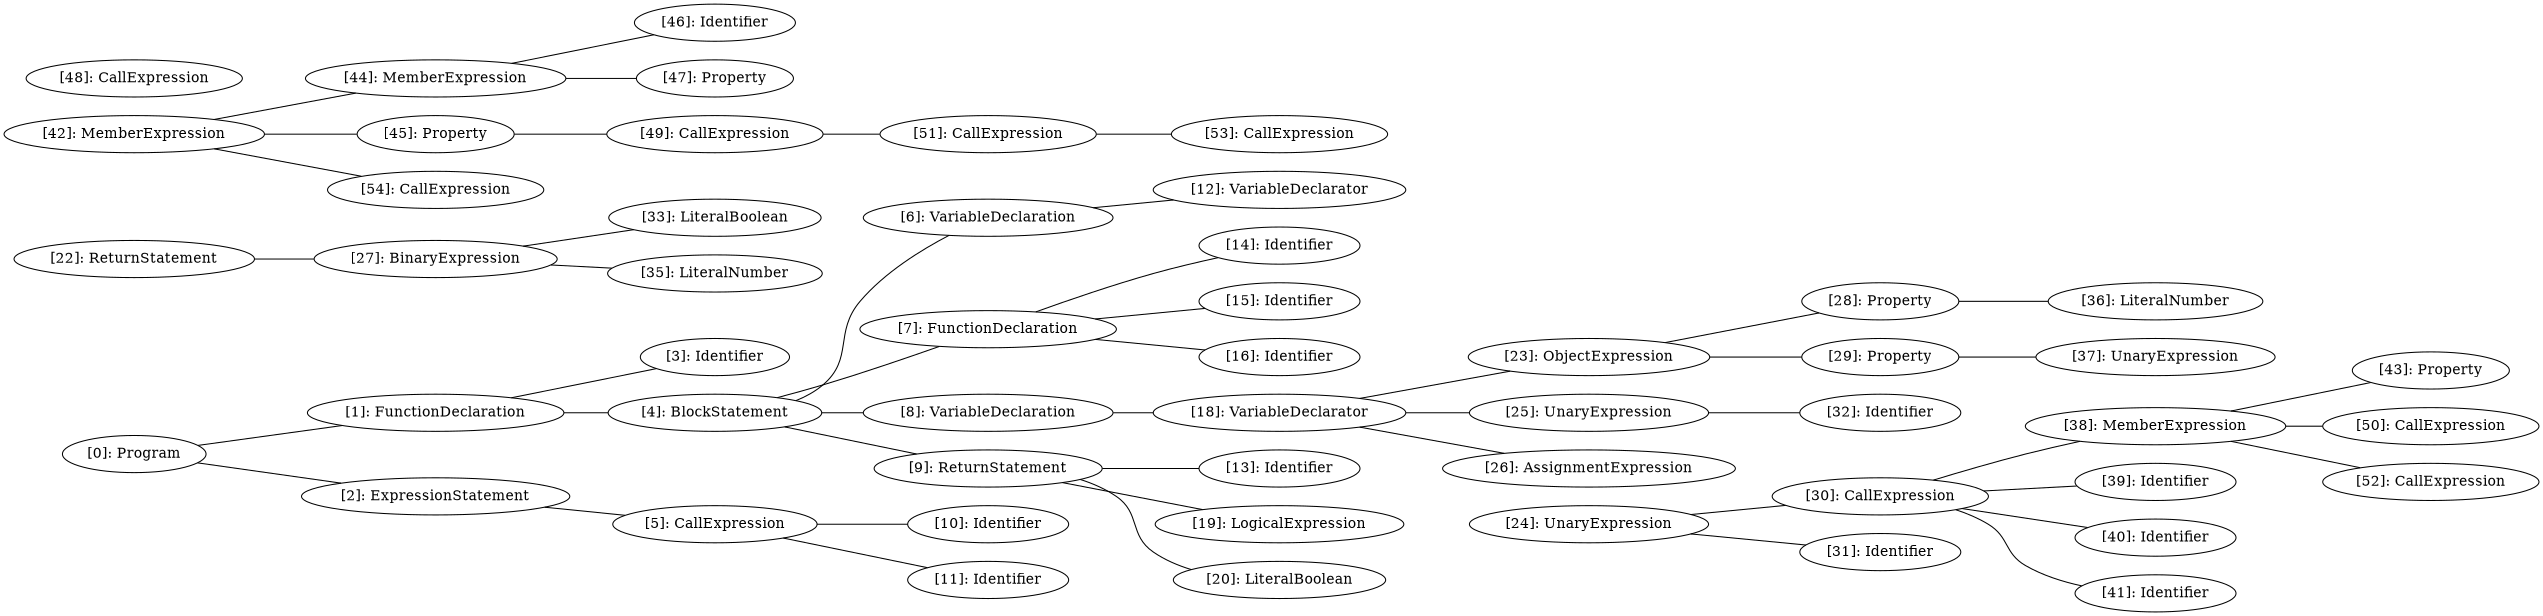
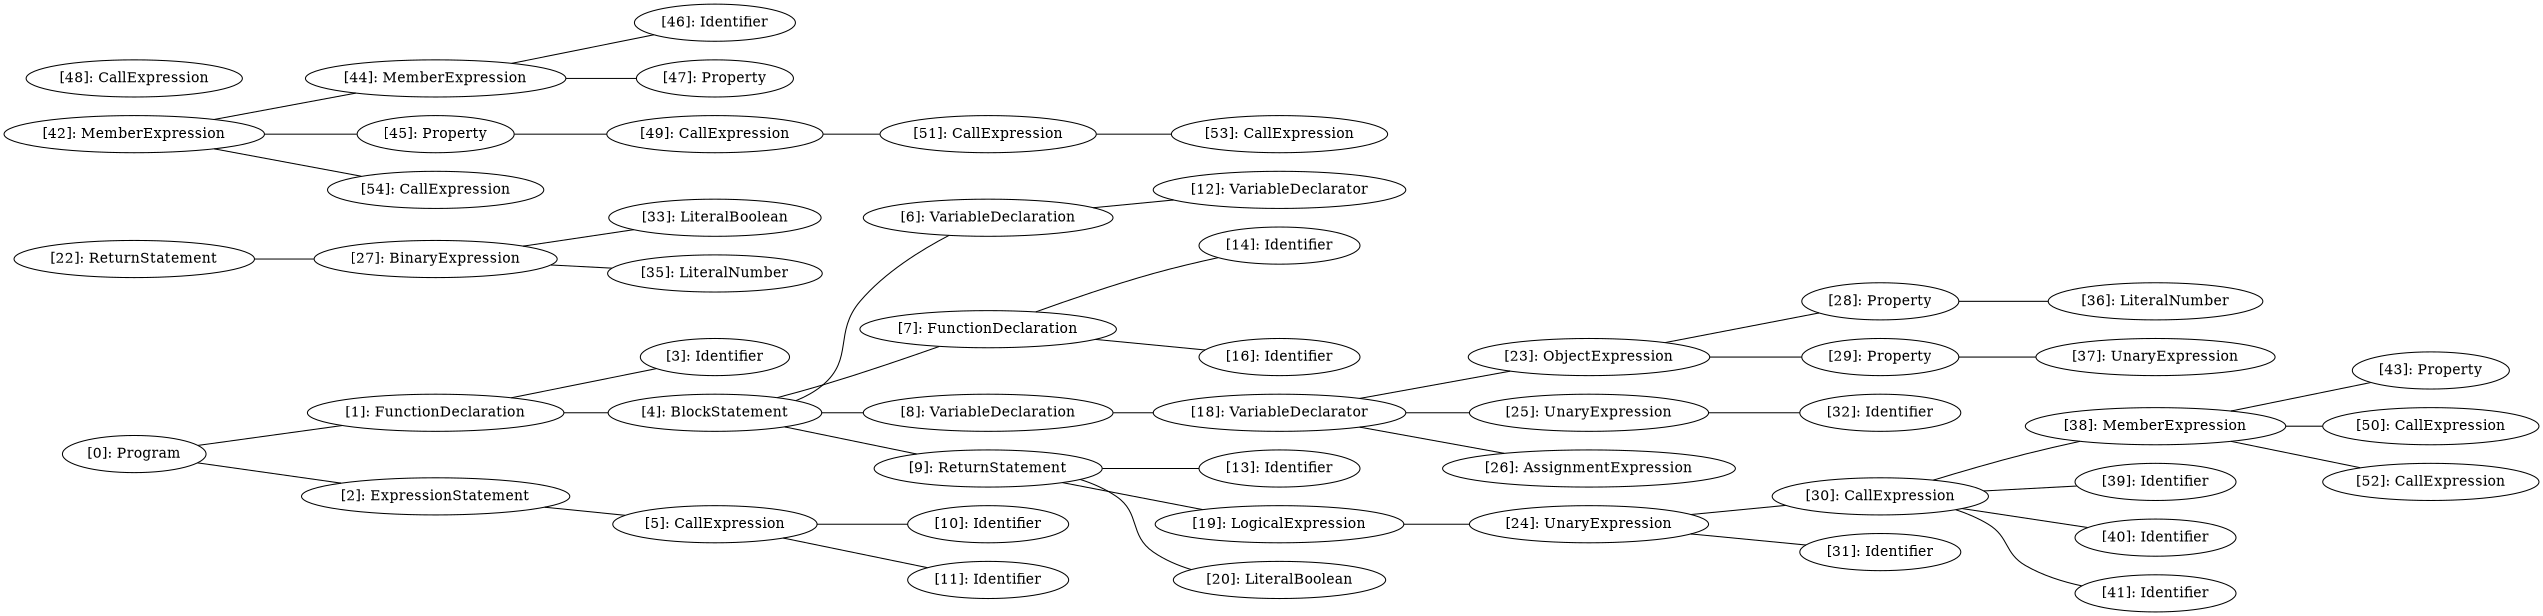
(1280, 301) -> none
none -> (1436, 524)
